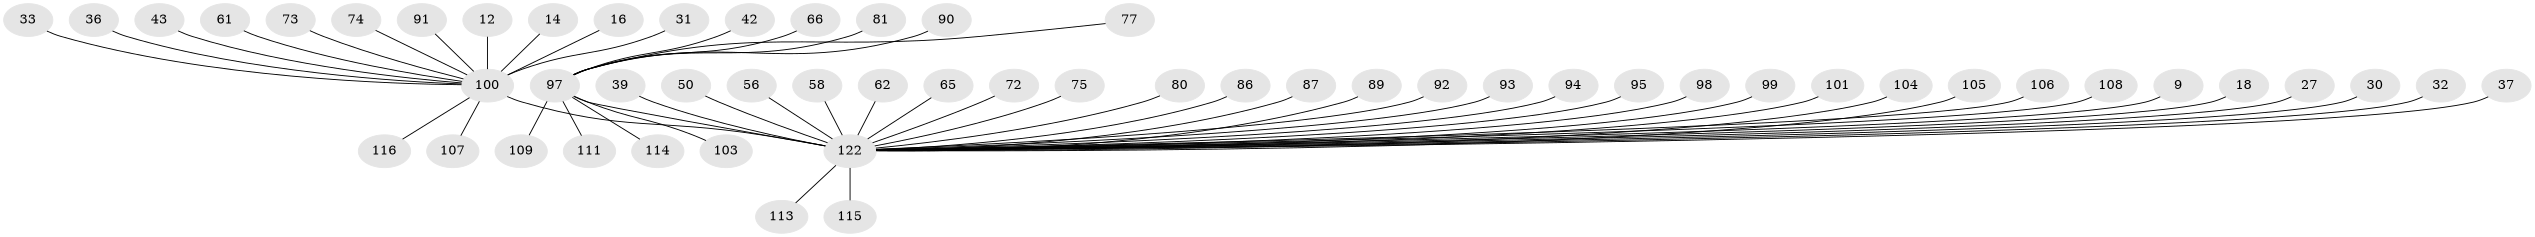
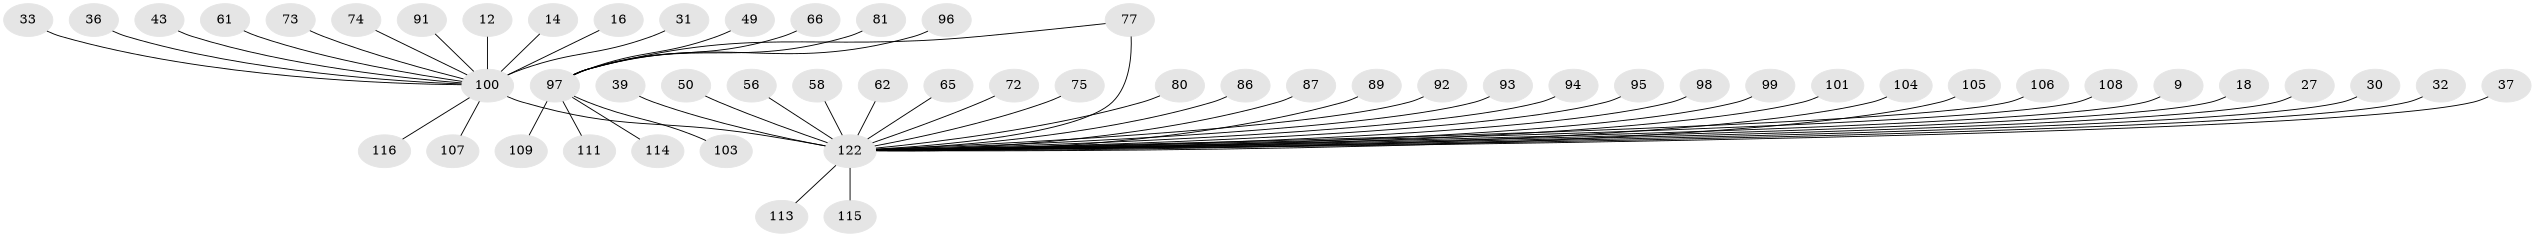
(750, 20) -> (750, 20)
(947, 20) -> (947, 20)
(680, 120) -> (1032, 132)
